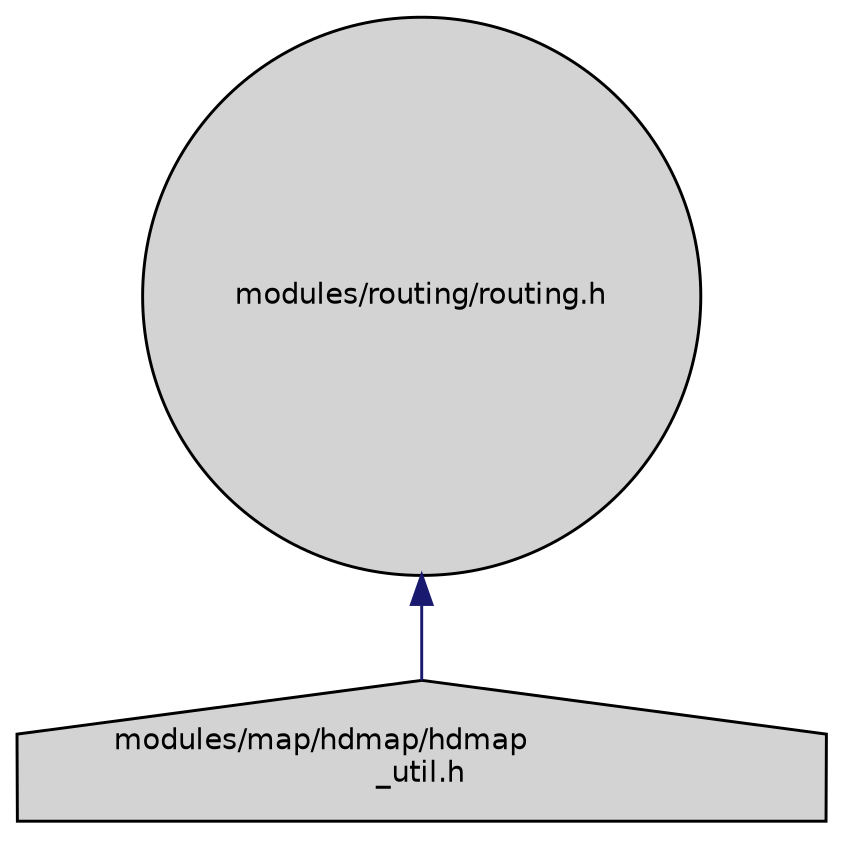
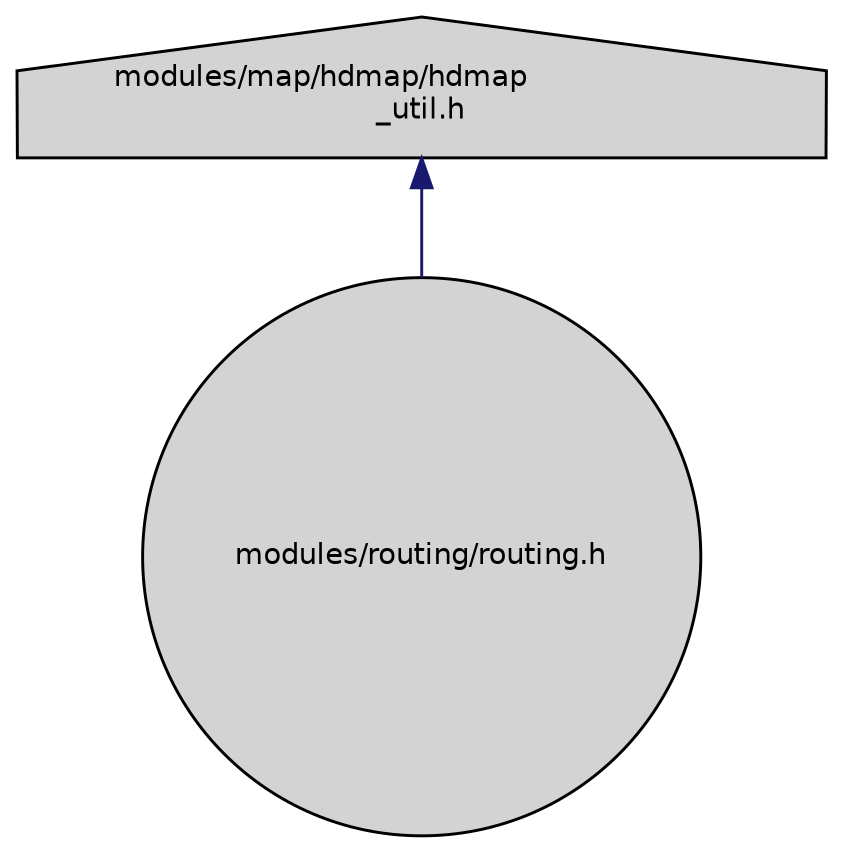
(422, 643) -> (422, 233)
